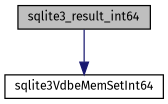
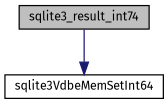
(84, 17) -> (84, 17)
